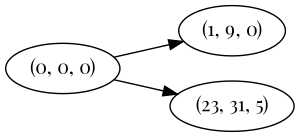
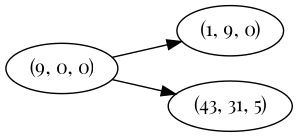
(63, 68) -> (62, 68)
(232, 106) -> (230, 106)
